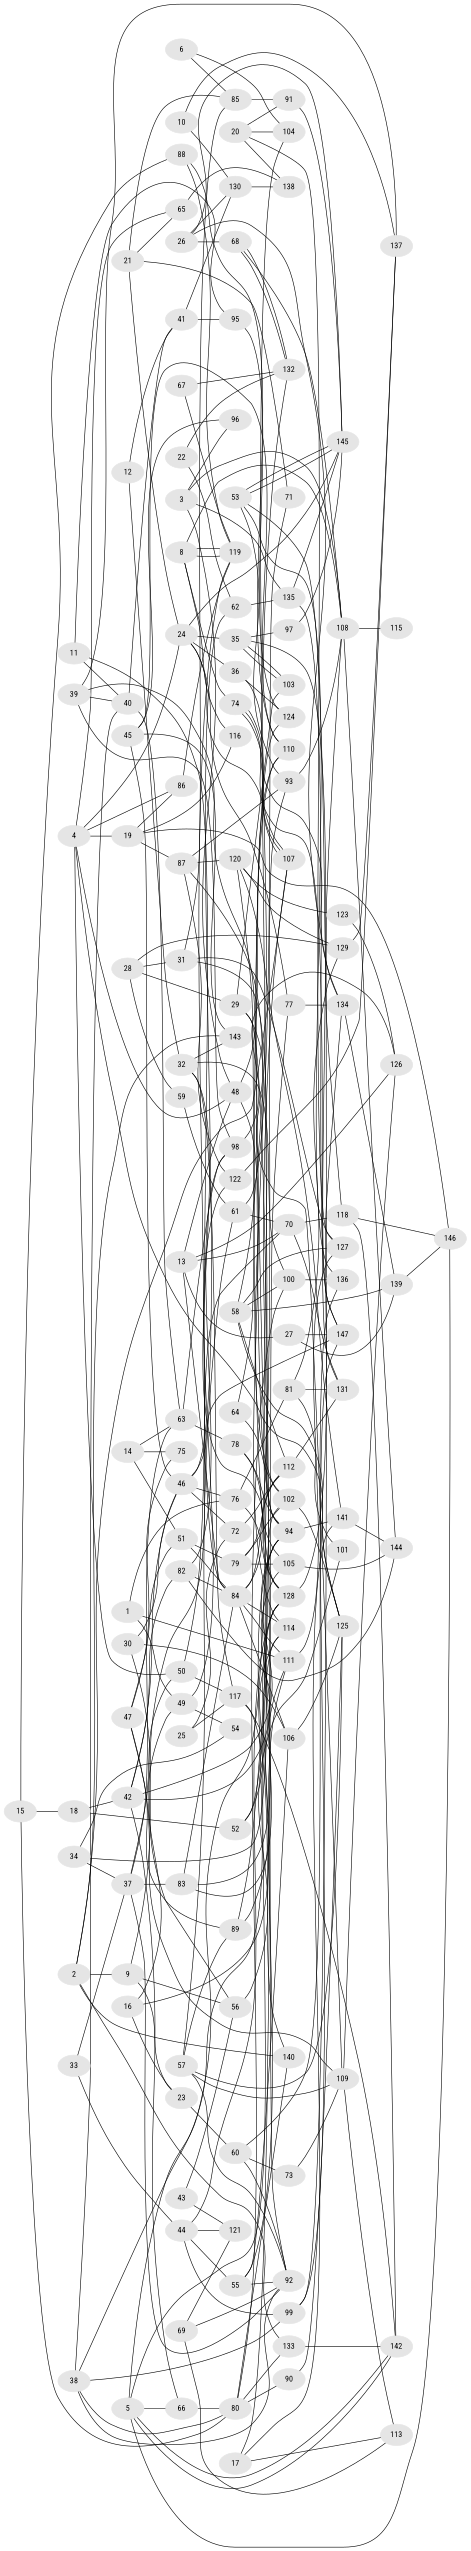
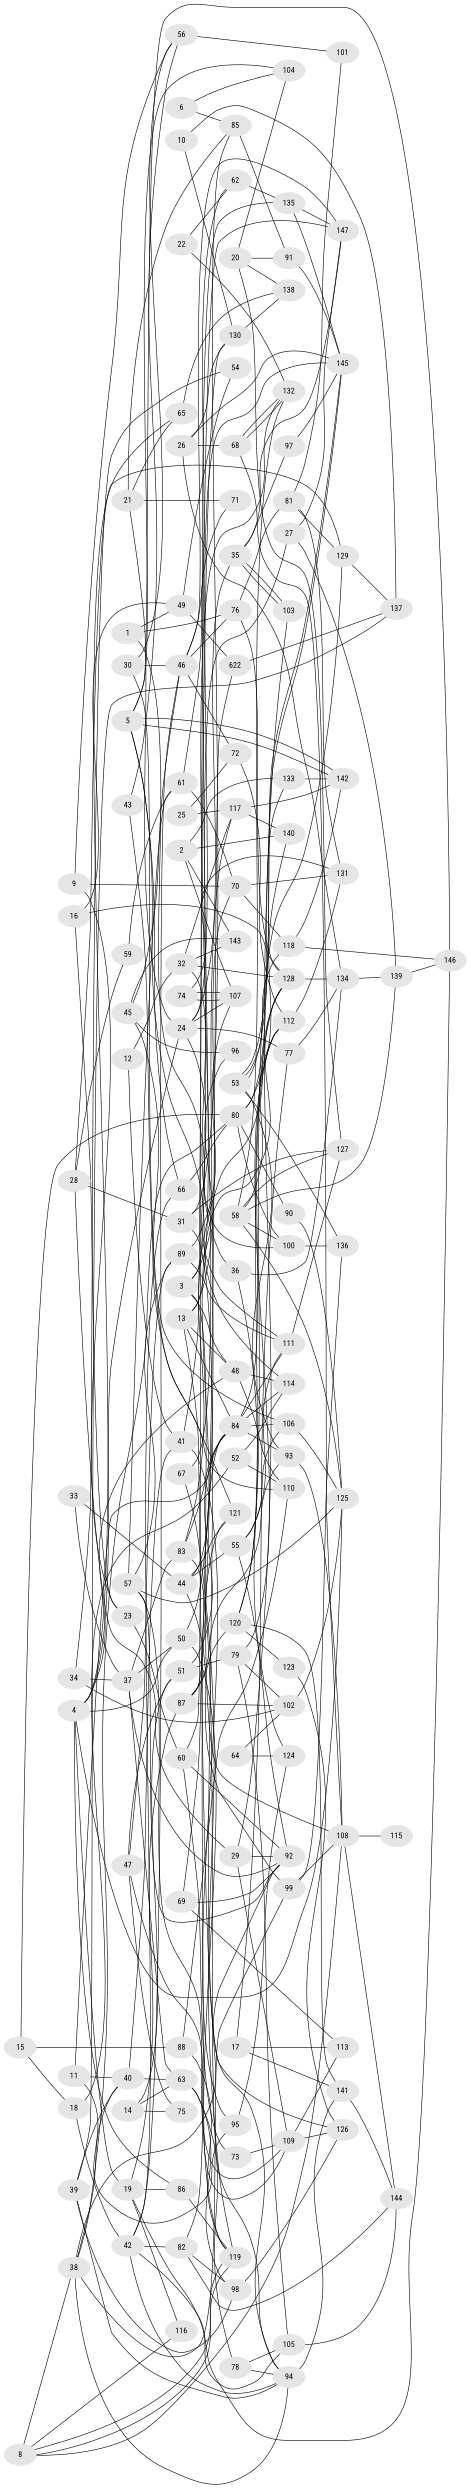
(202, 631) -> (47, 2361)
(235, 1180) -> (235, 665)
(97, 1974) -> none
